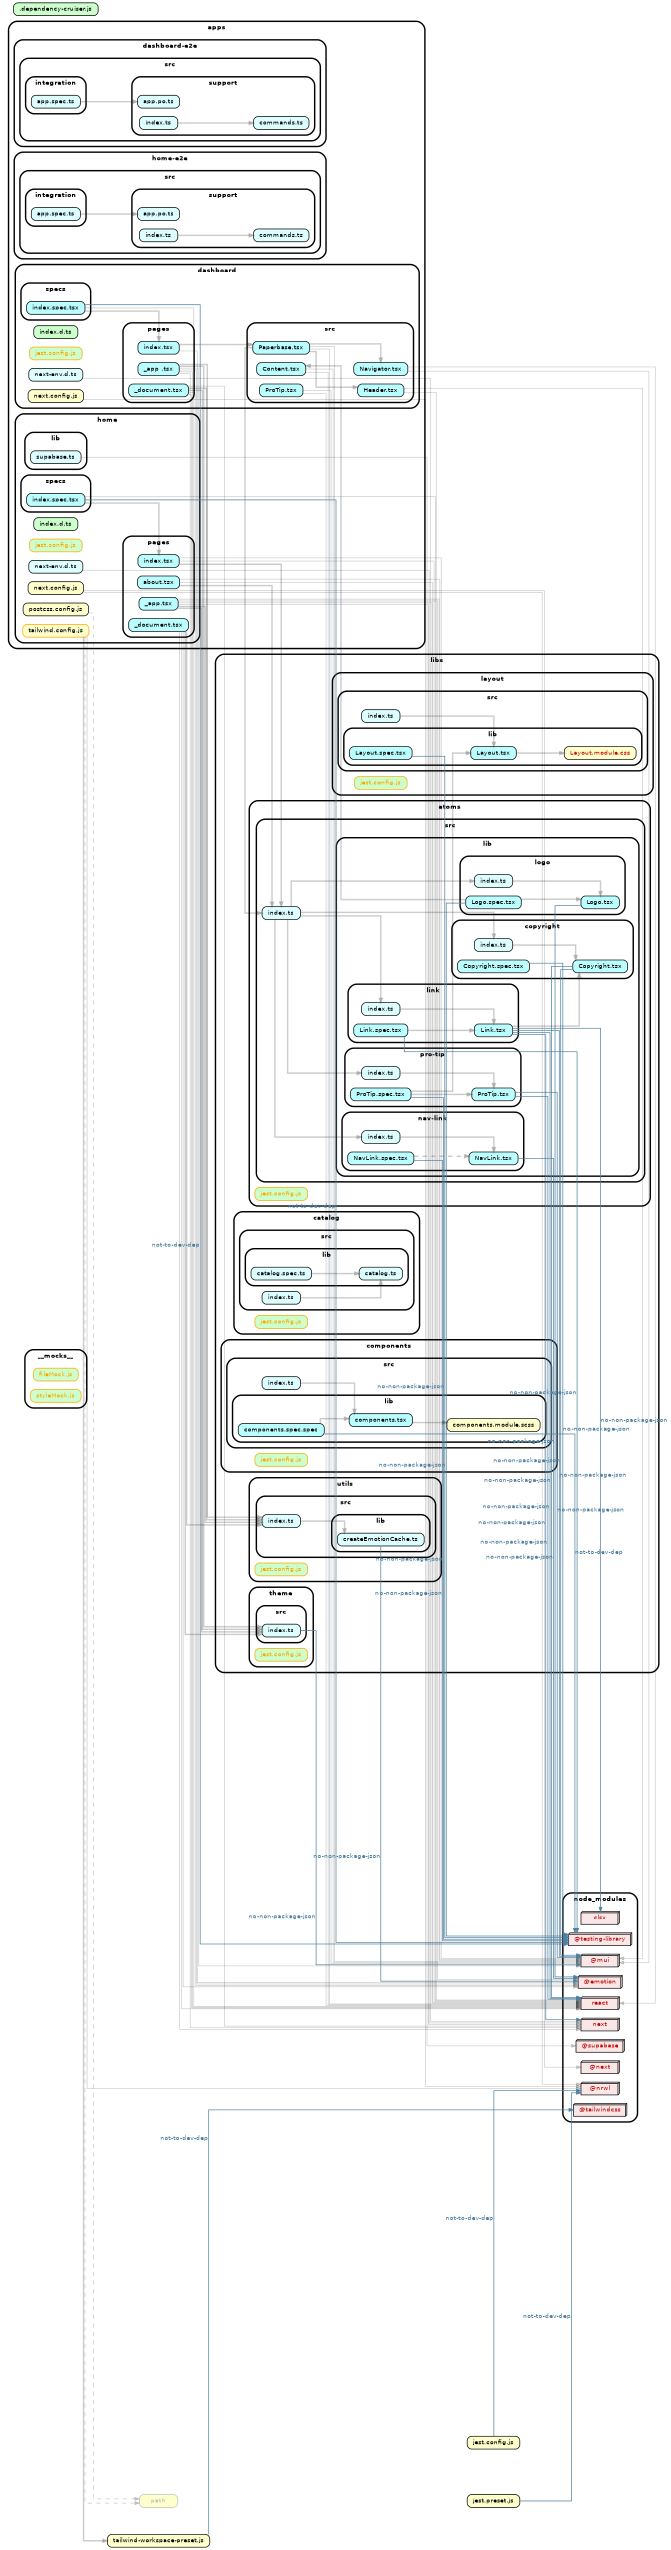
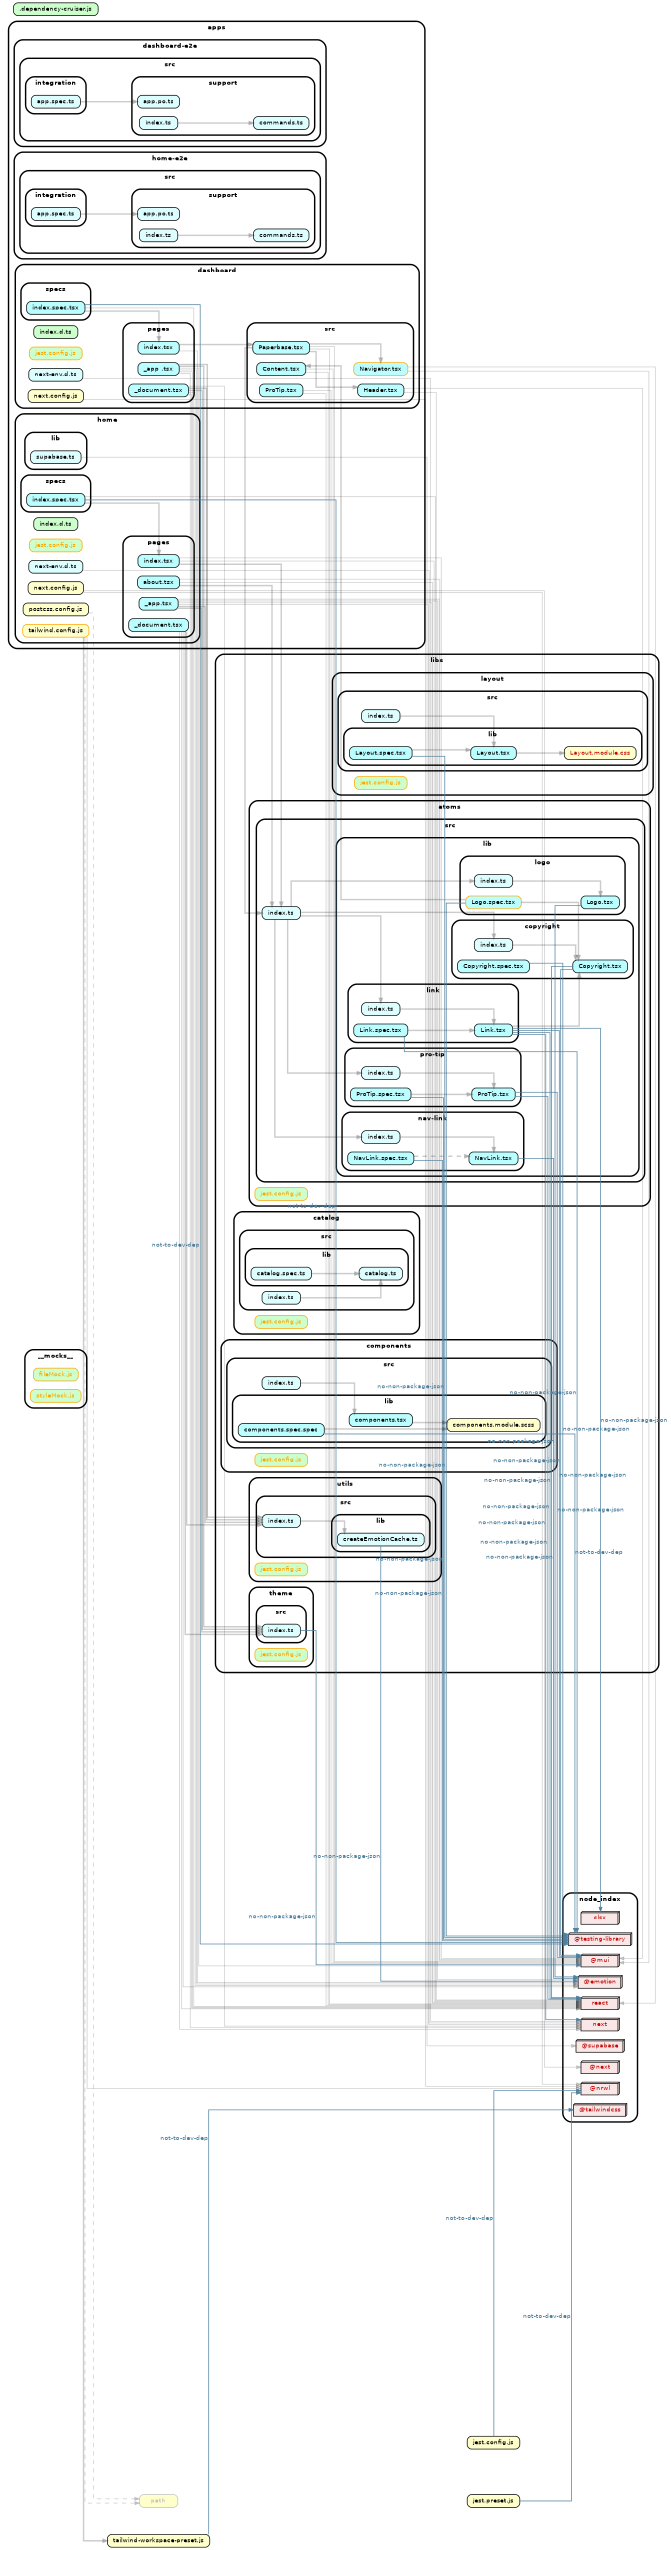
(381, 369) -> (381, 369)
(453, 887) -> (446, 750)
(549, 899) -> (552, 902)
(494, 902) -> (494, 902)
(330, 1419) -> (384, 1429)
(600, 1899) -> (600, 1899)
